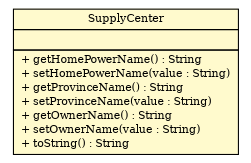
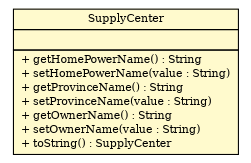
(75, 144) -> (96, 144)
